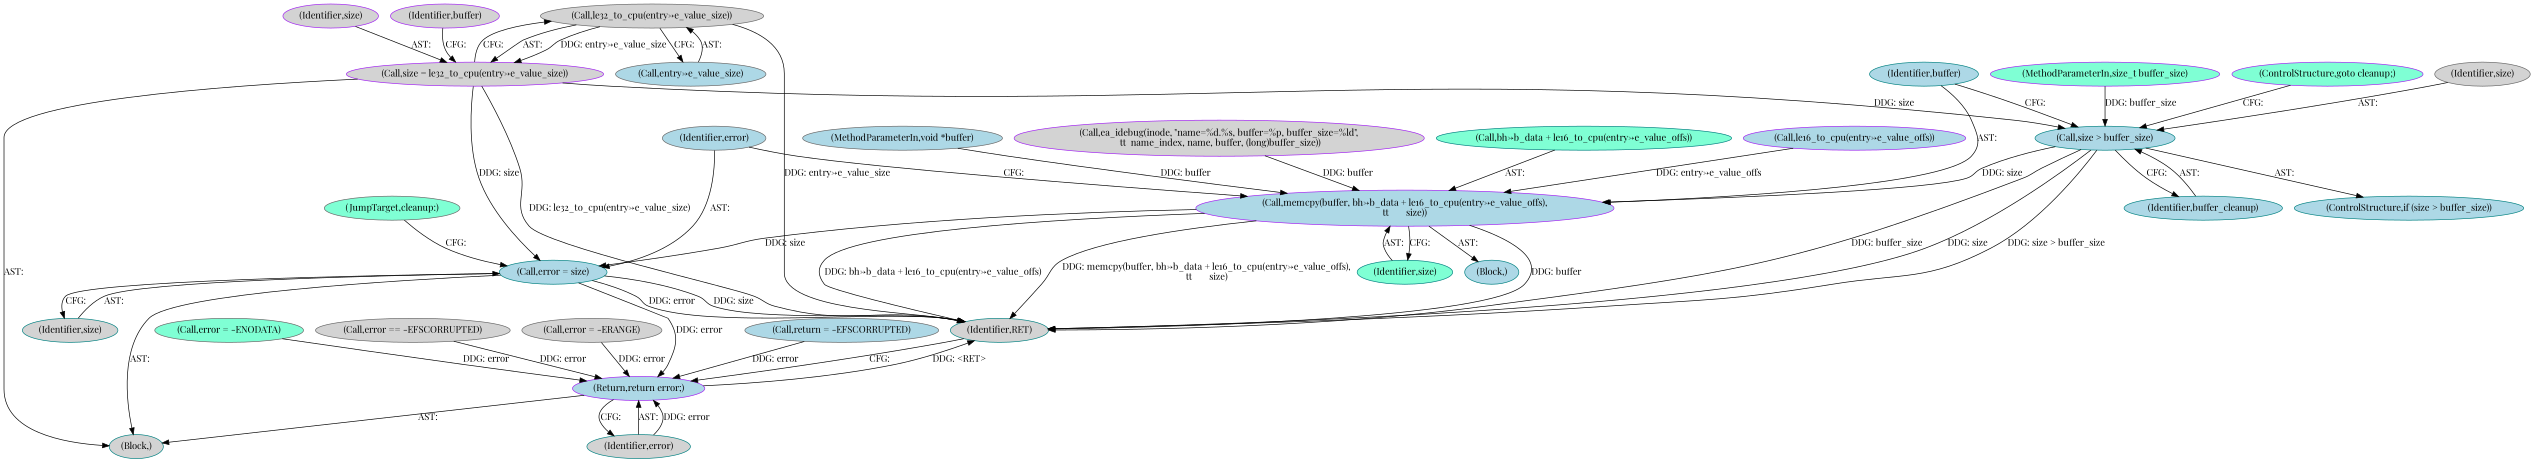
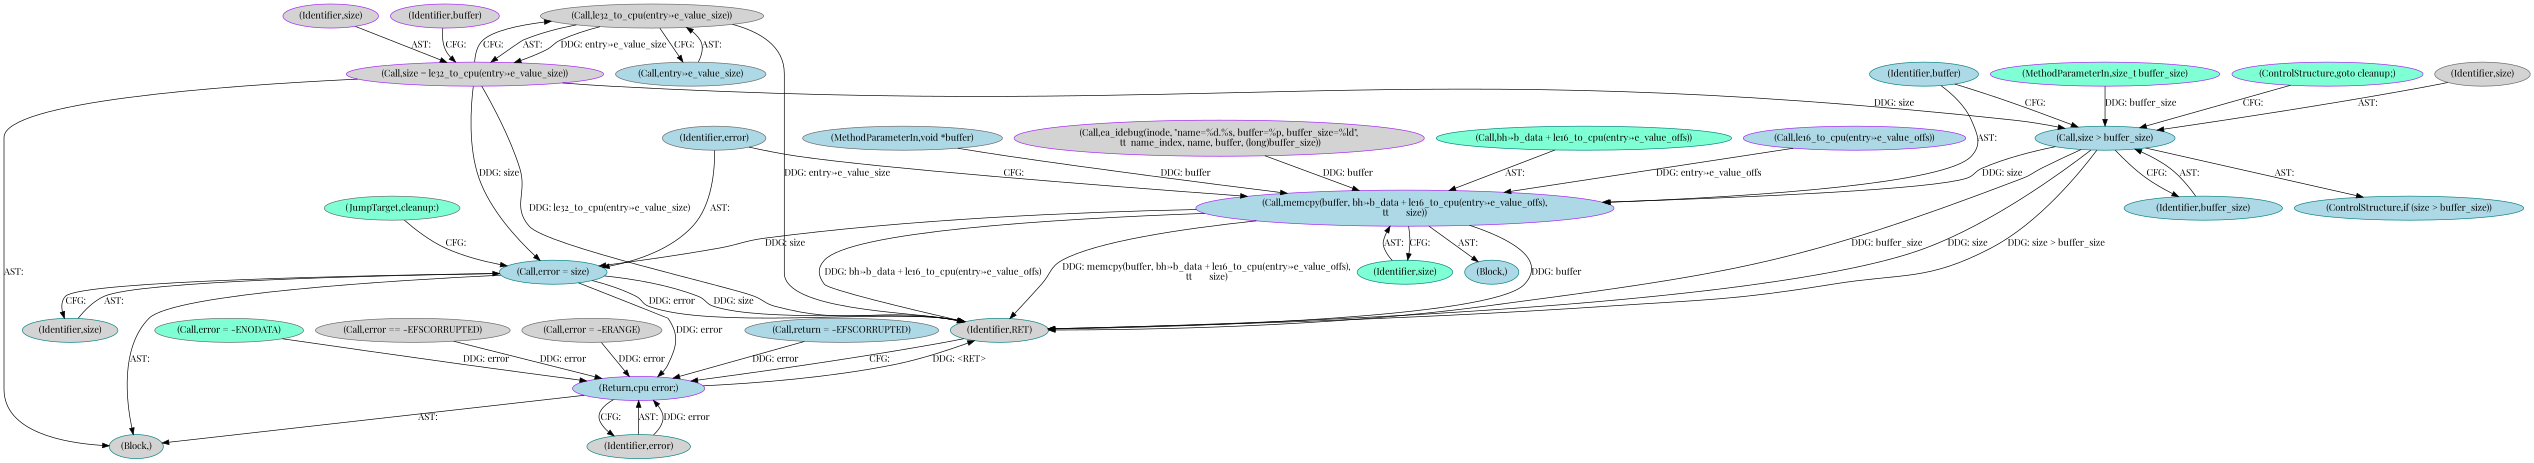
(2203, 208) -> (2203, 208)
(639, 388) -> (639, 388)
